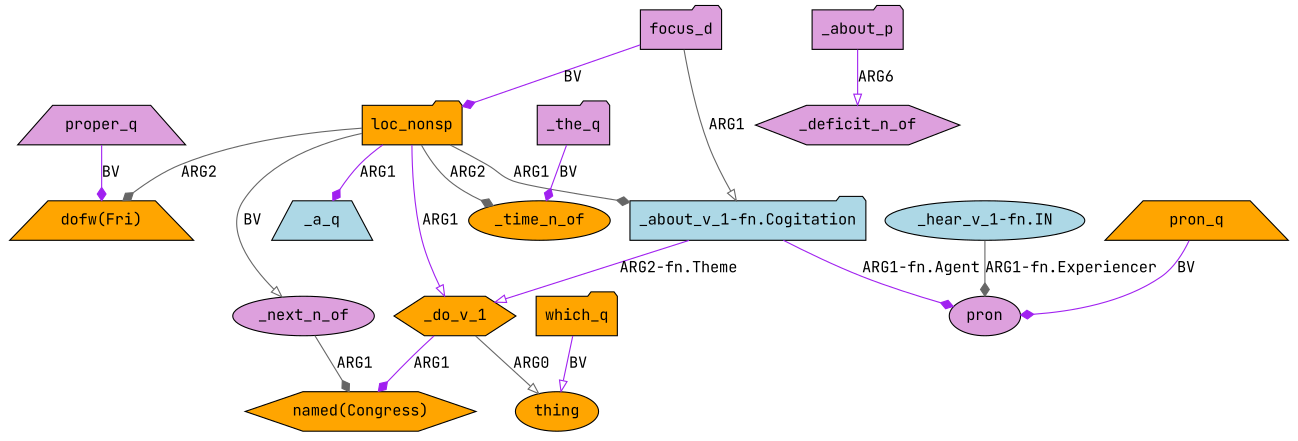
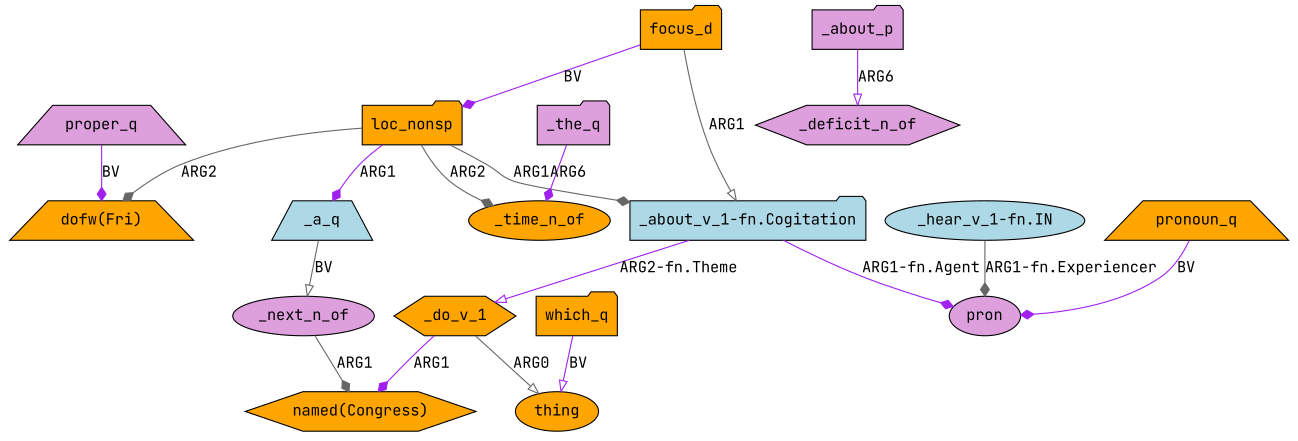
(681, 30) -> (681, 30)
(569, 173) -> (569, 173)
(255, 186) -> (314, 263)
(417, 217) -> none
(1197, 221) -> (1197, 221)
